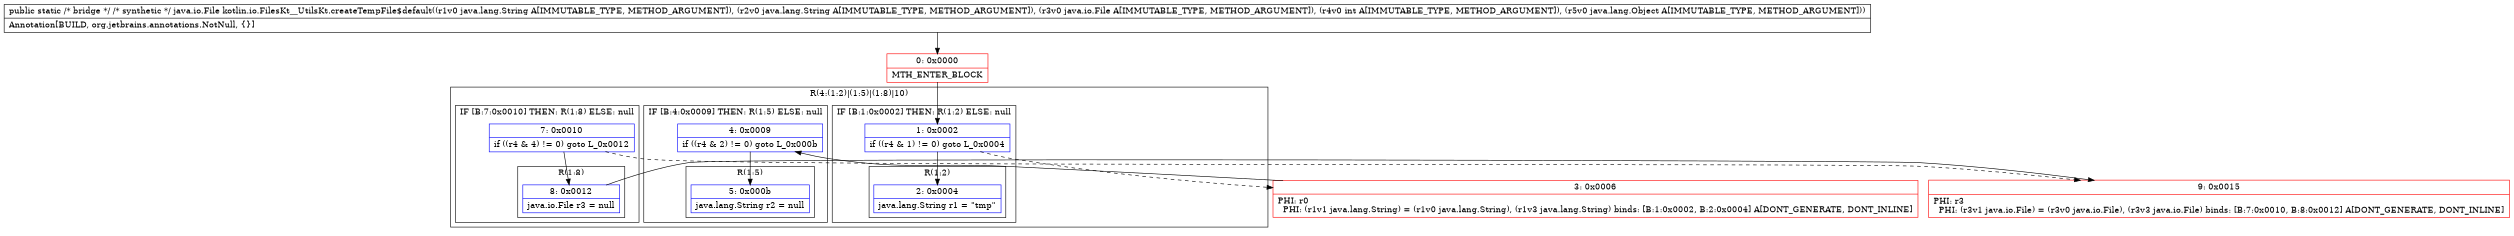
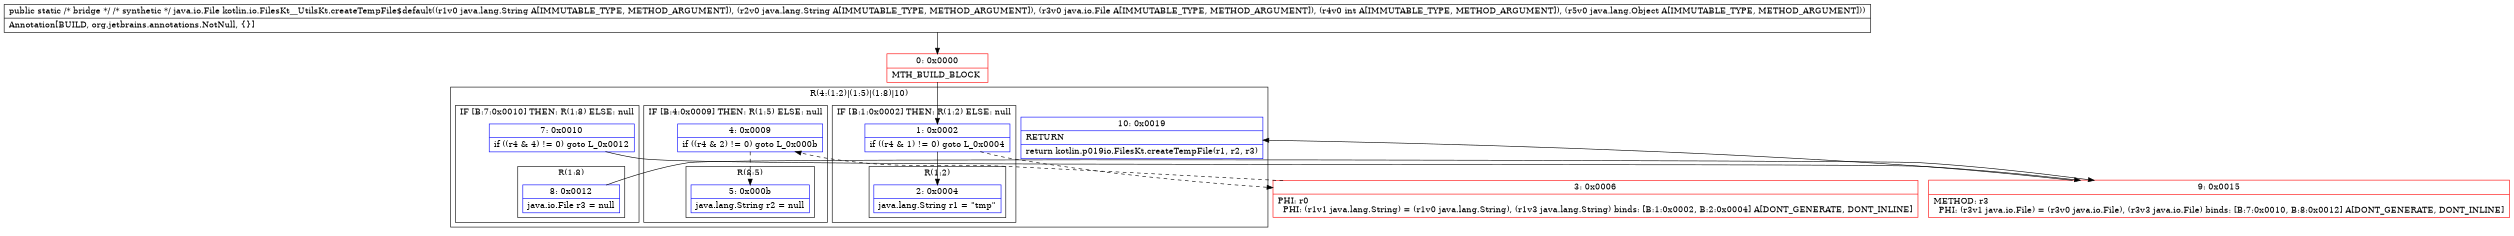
(937, 75) -> (936, 75)
none -> (1142, 138)
(566, 163) -> none
(1340, 164) -> (1340, 164)
(1042, 168) -> (1042, 168)
(750, 170) -> (750, 170)
(750, 173) -> (750, 173)
(1950, 201) -> (1963, 201)
